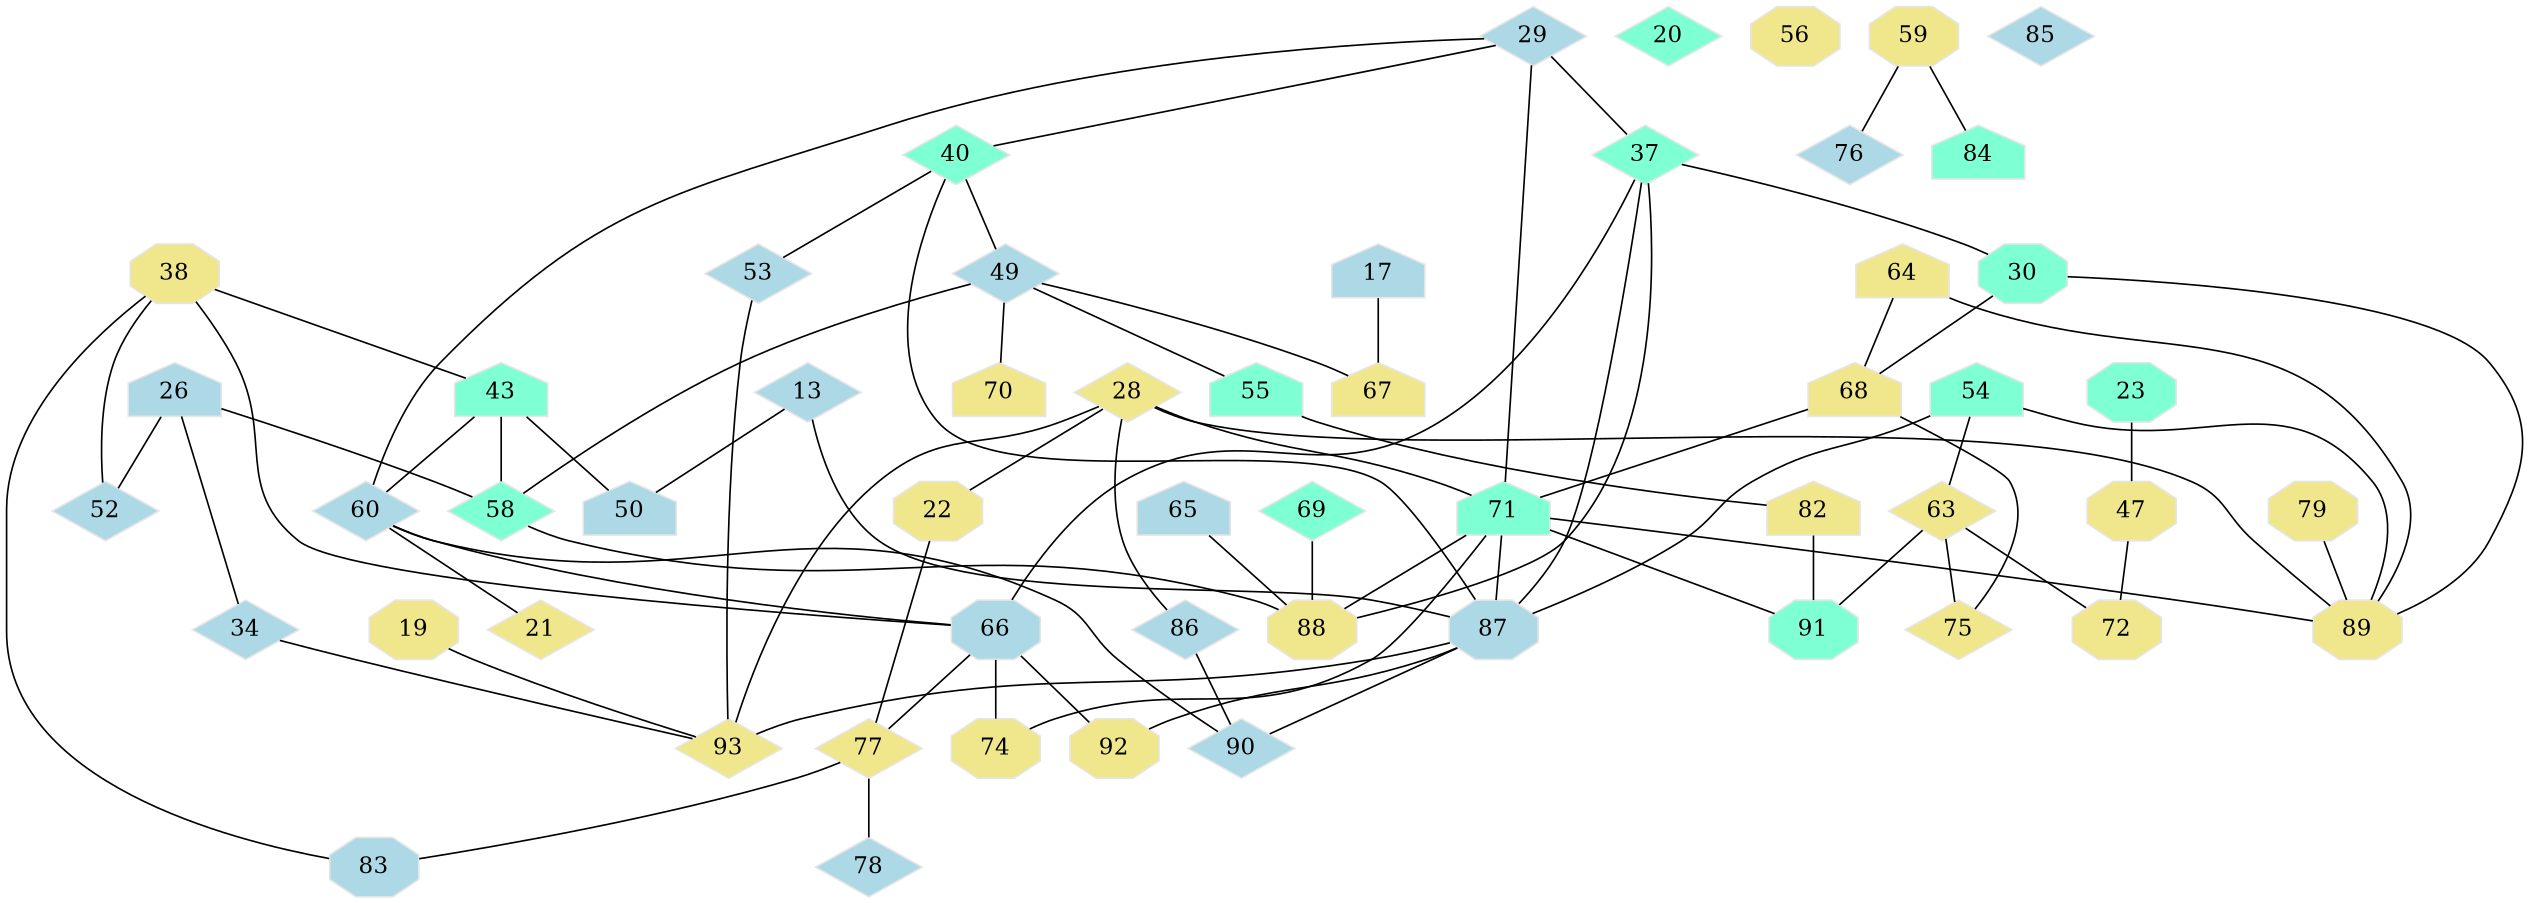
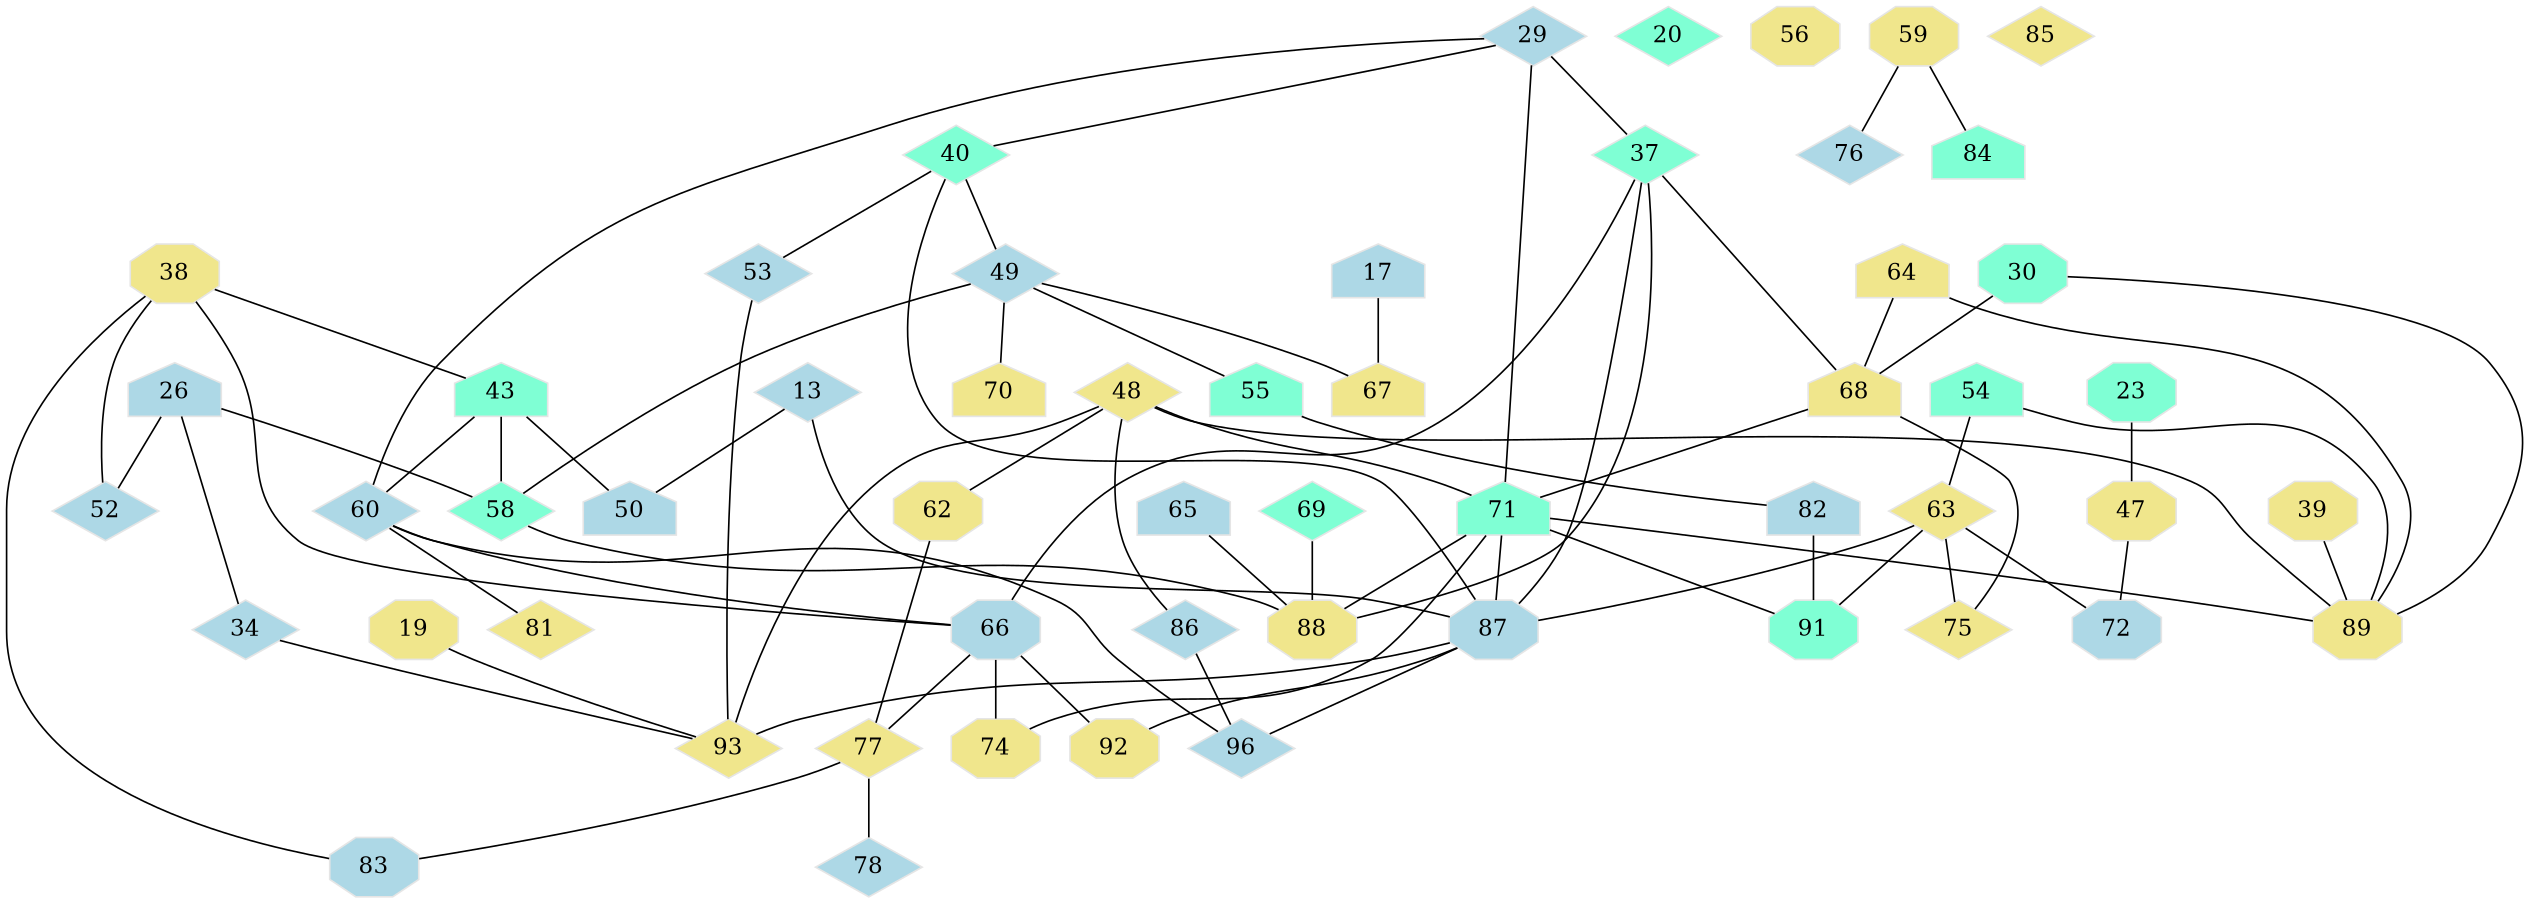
(2041, 36) -> (2041, 36)
(1837, 203) -> (1749, 273)
(1128, 392) -> (1128, 392)
(1717, 510) -> (1728, 581)
(938, 511) -> (938, 511)
(1813, 511) -> (1813, 511)
(2313, 511) -> (2313, 511)
(541, 630) -> (541, 630)
(2117, 630) -> (2117, 630)
(1241, 748) -> (1241, 748)
